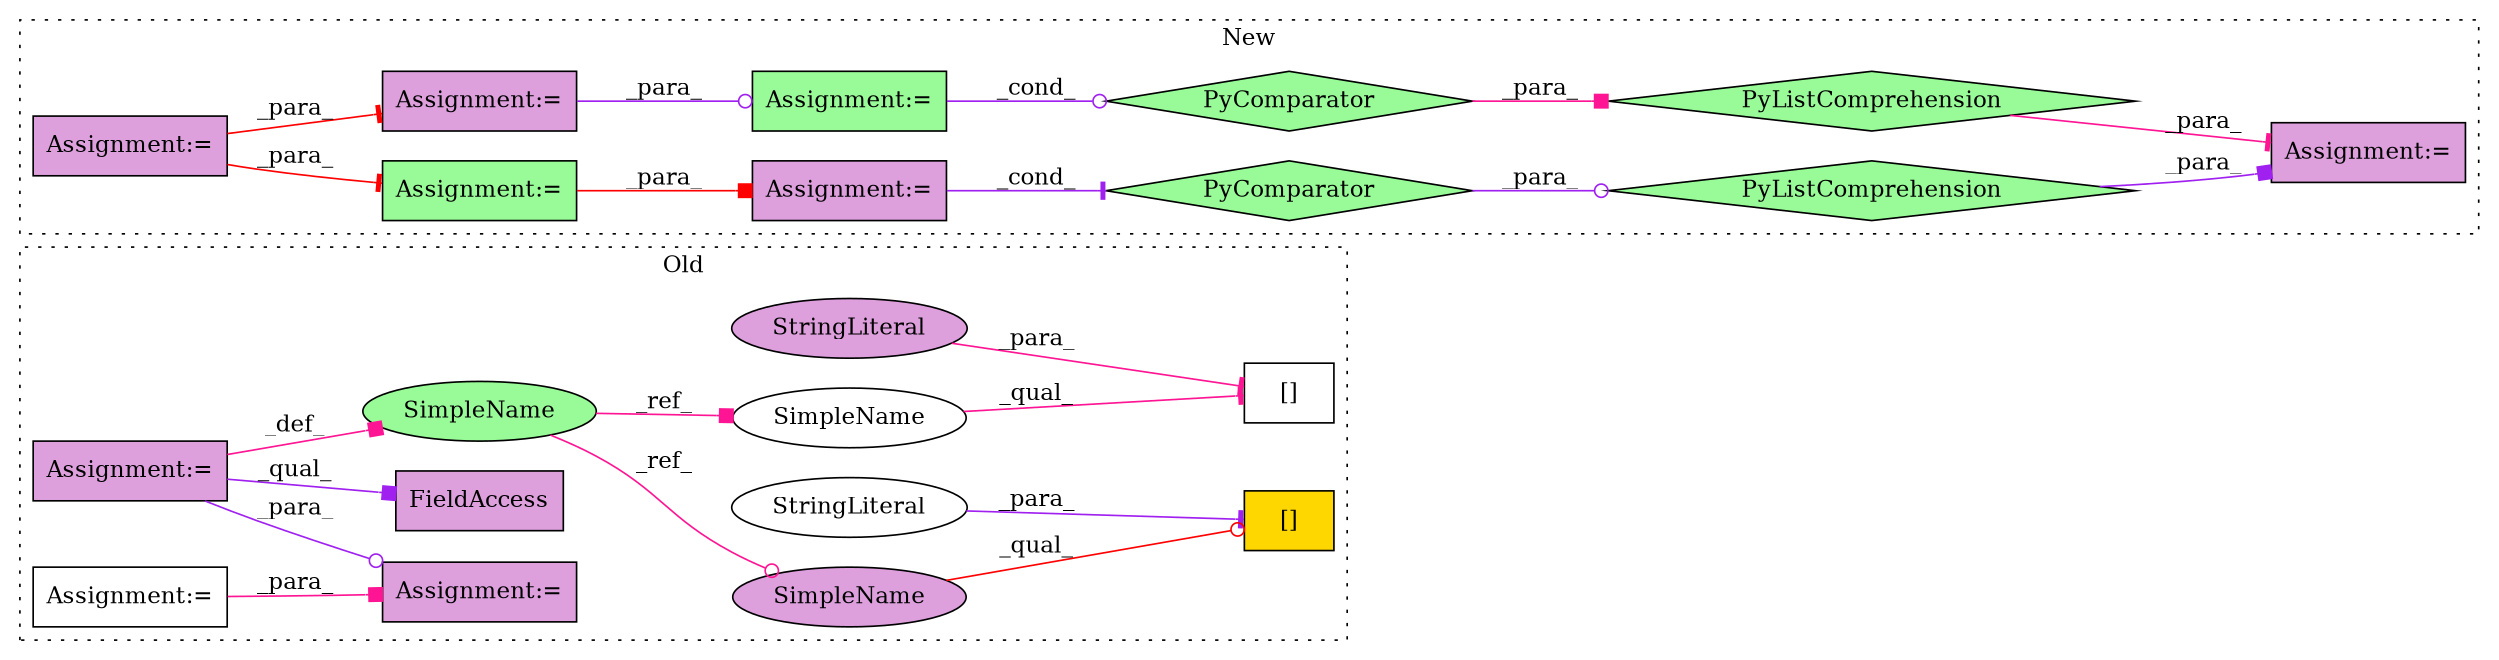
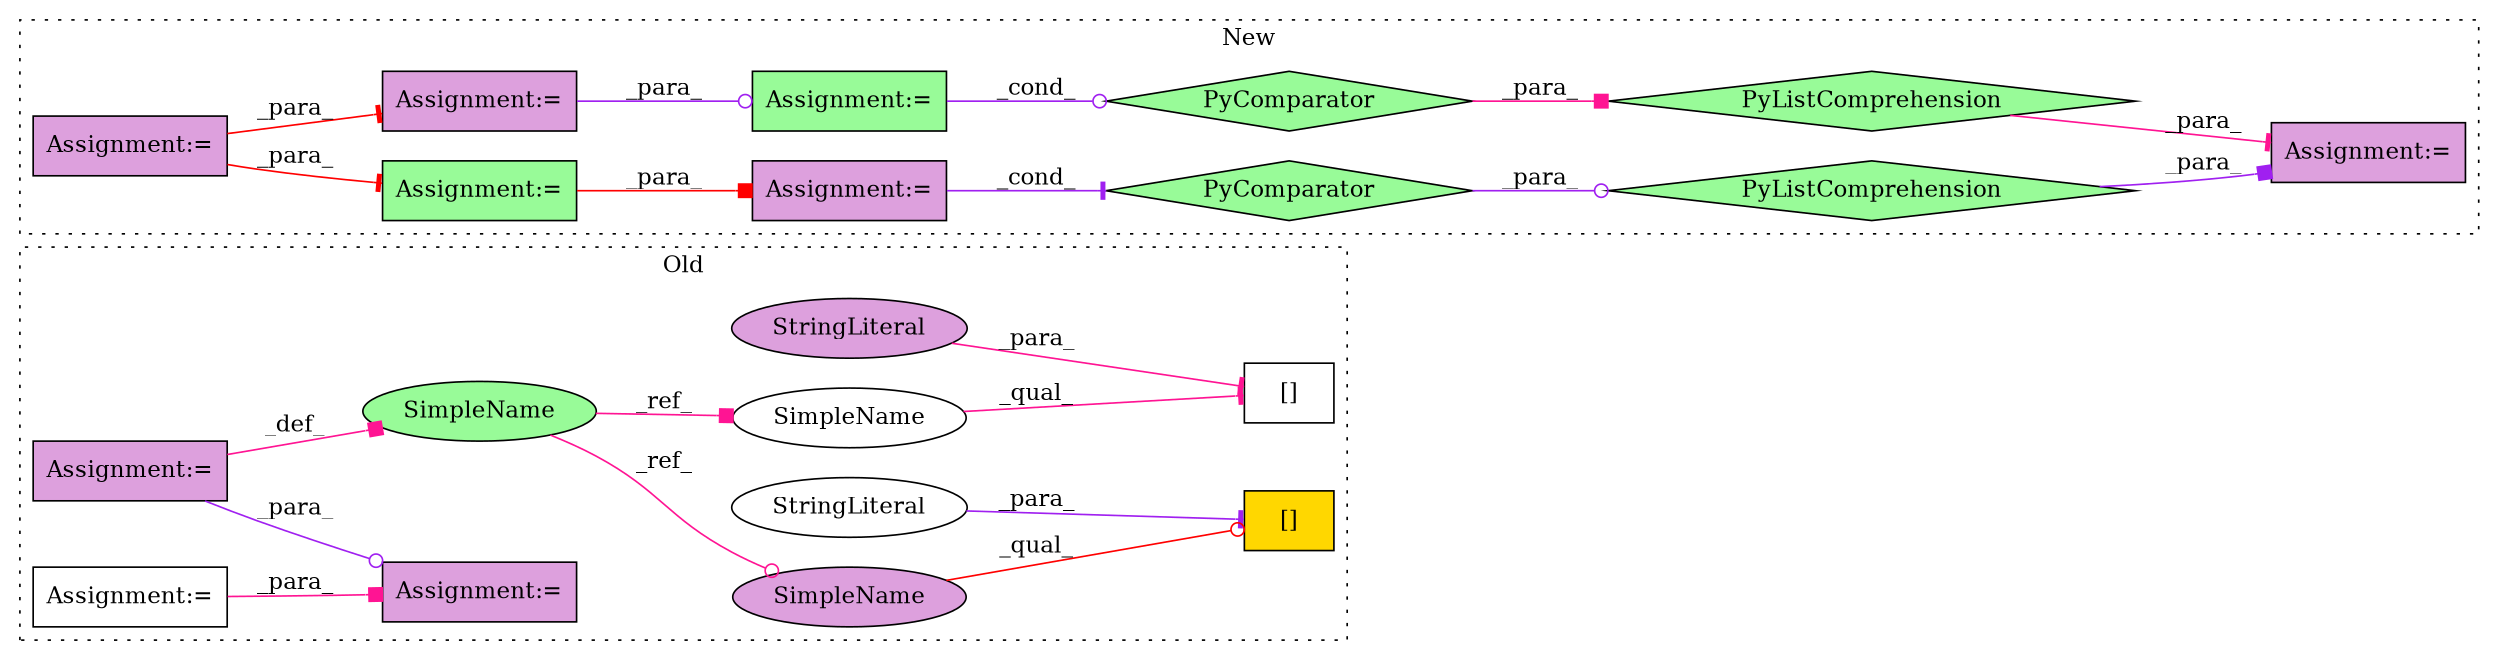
(480, 501) -> none
